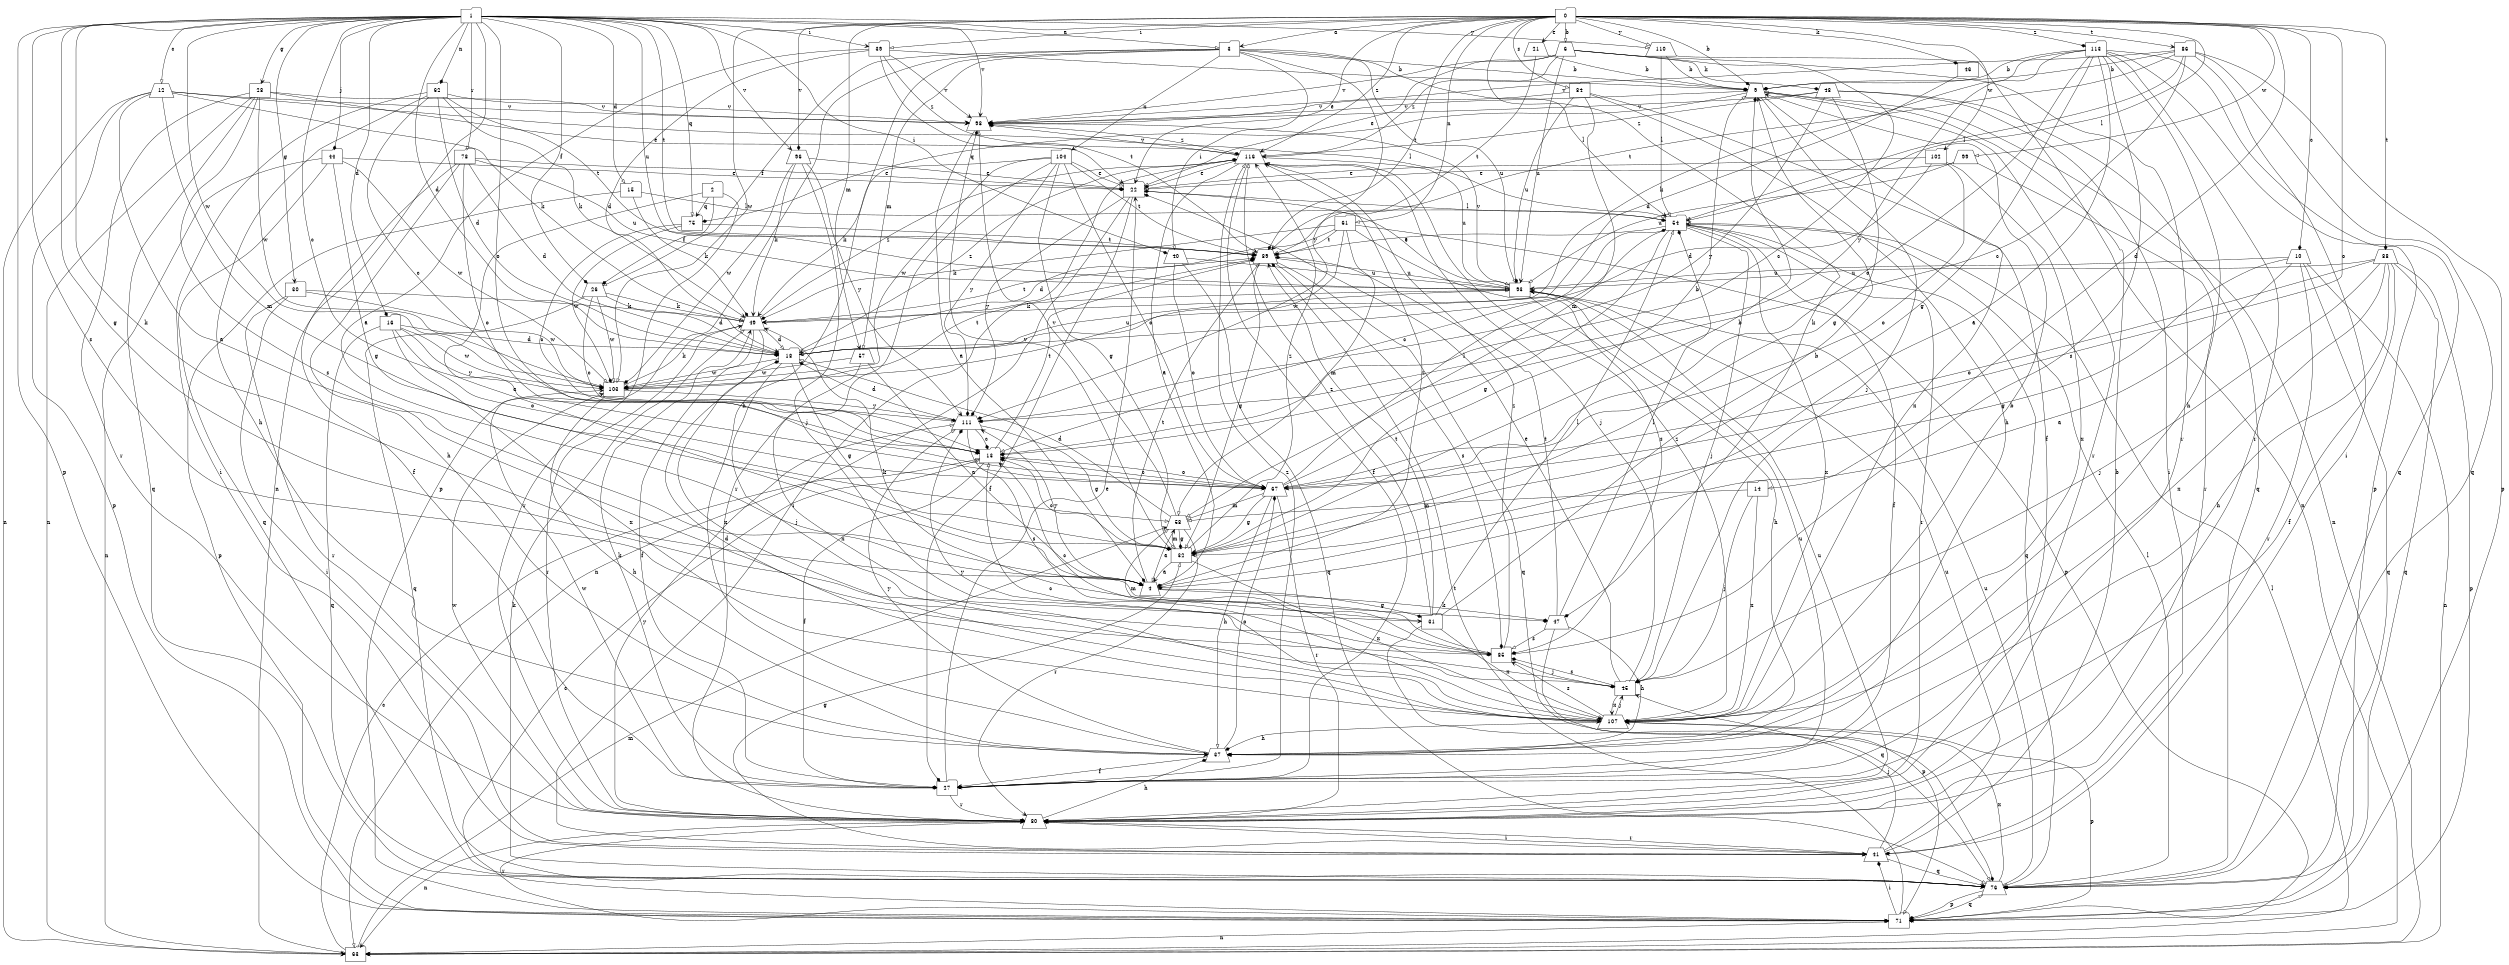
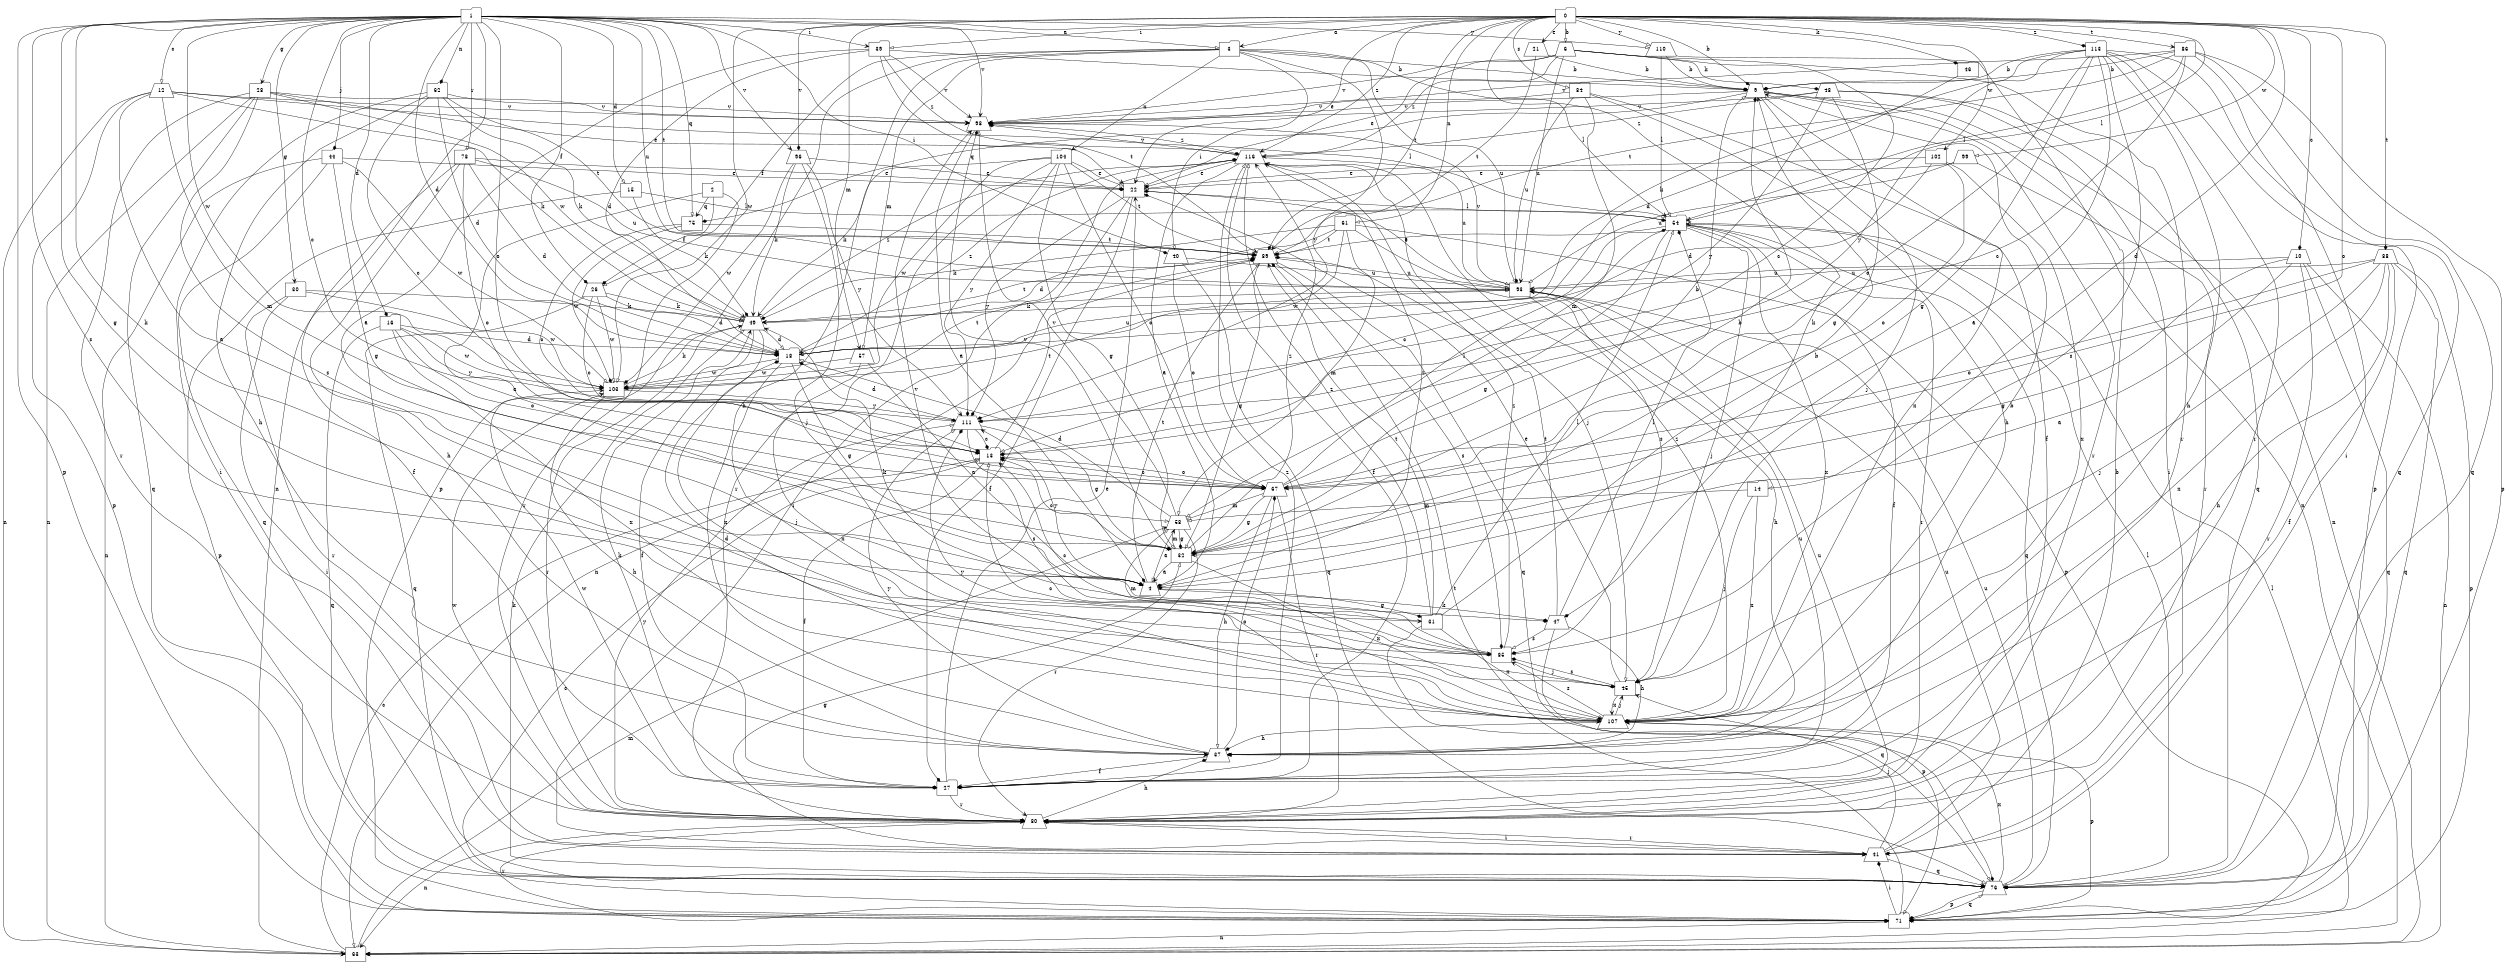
(346, 309) -> (532, 180)
(1555, 372) -> (1520, 357)
none -> (1024, 558)
